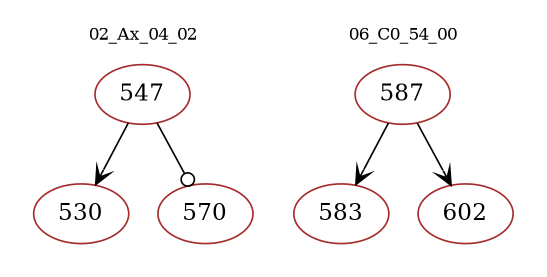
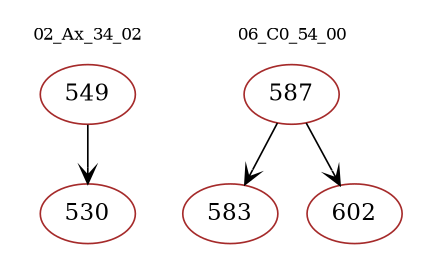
(143, 36) -> (88, 36)
(142, 94) -> (88, 94)
(205, 214) -> none
